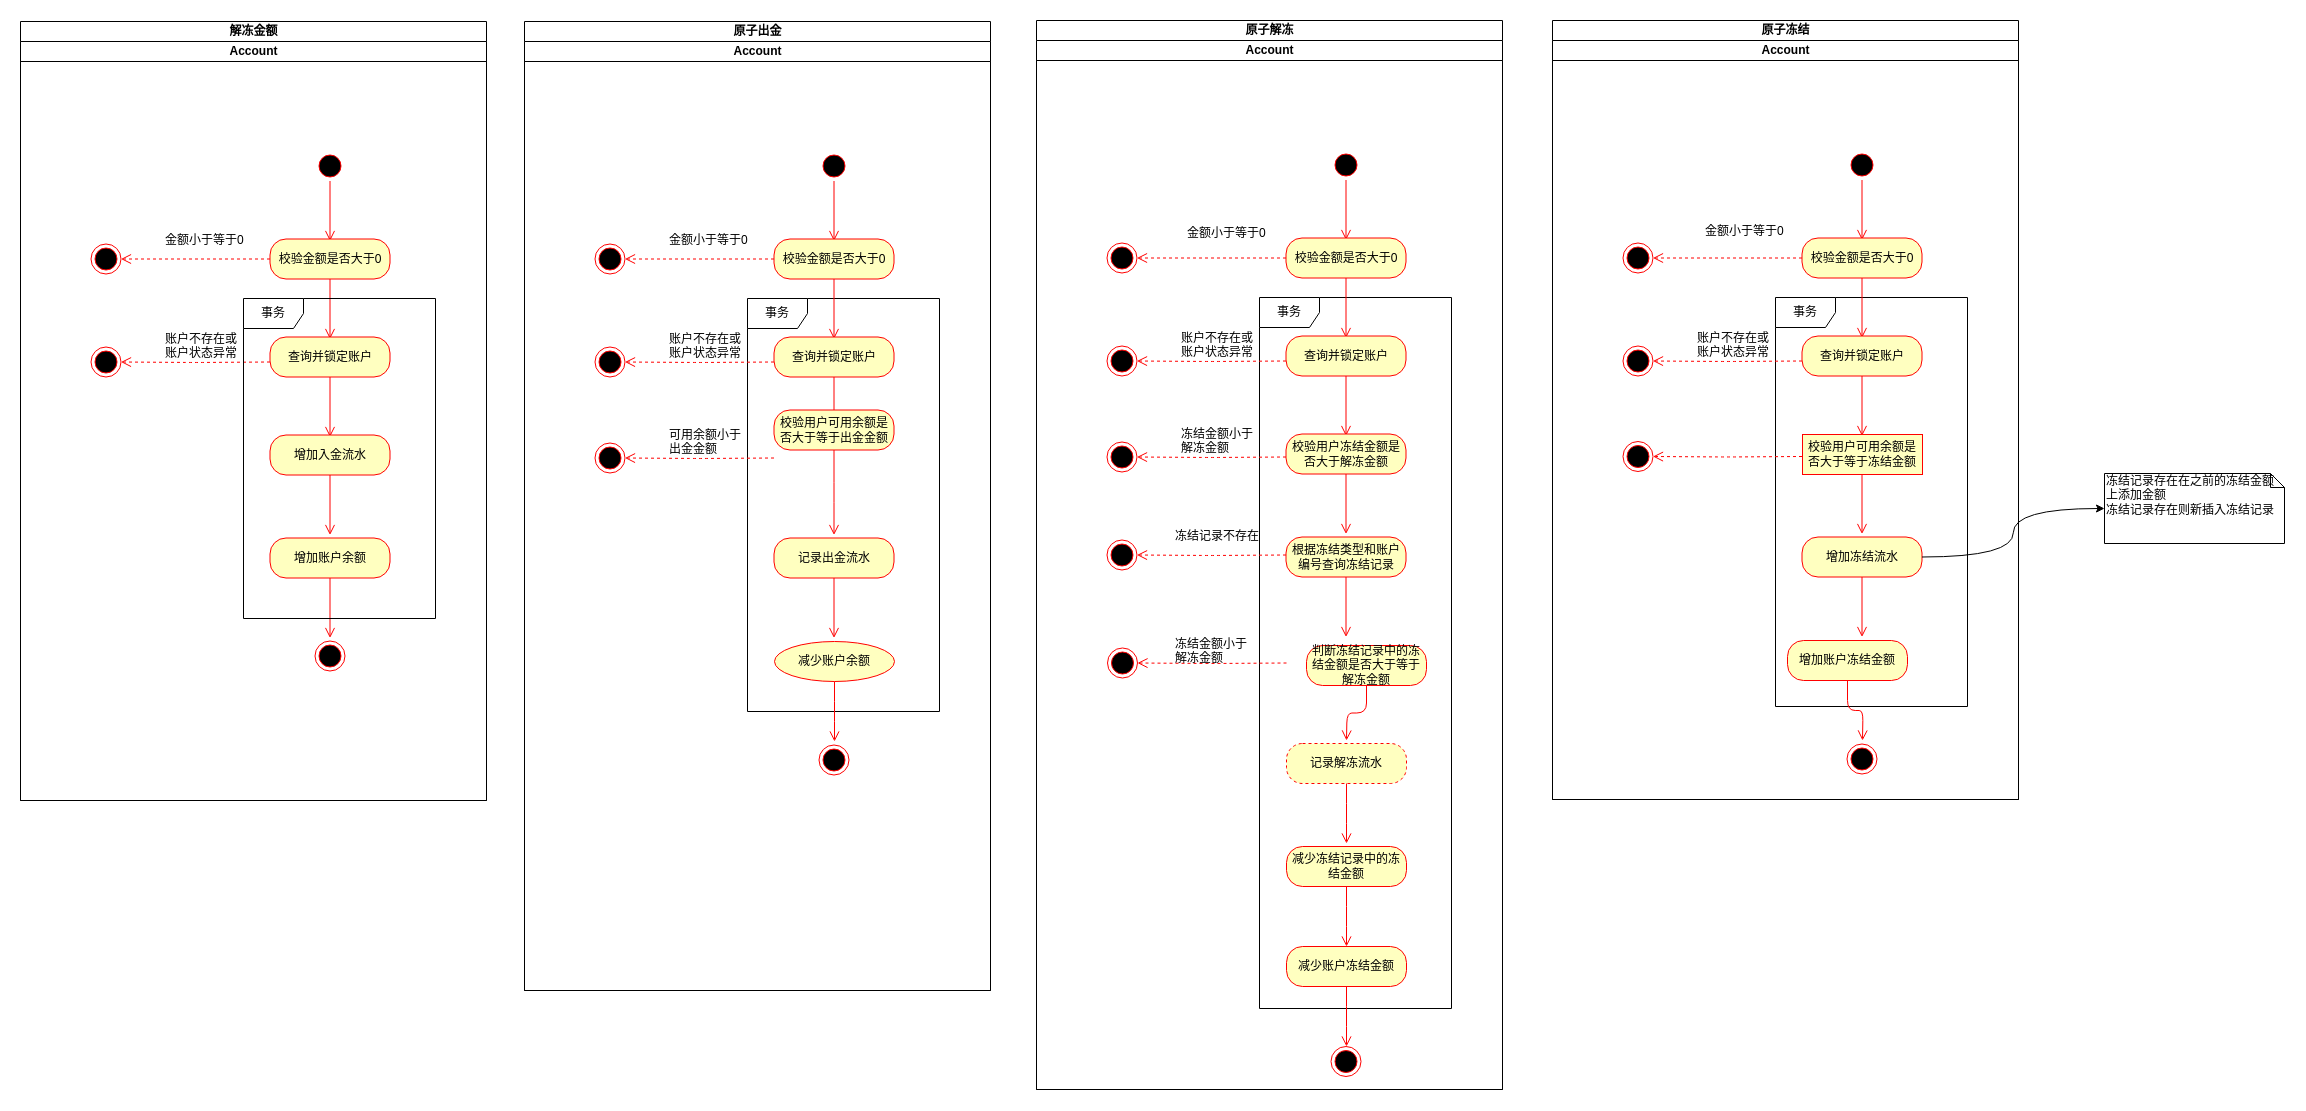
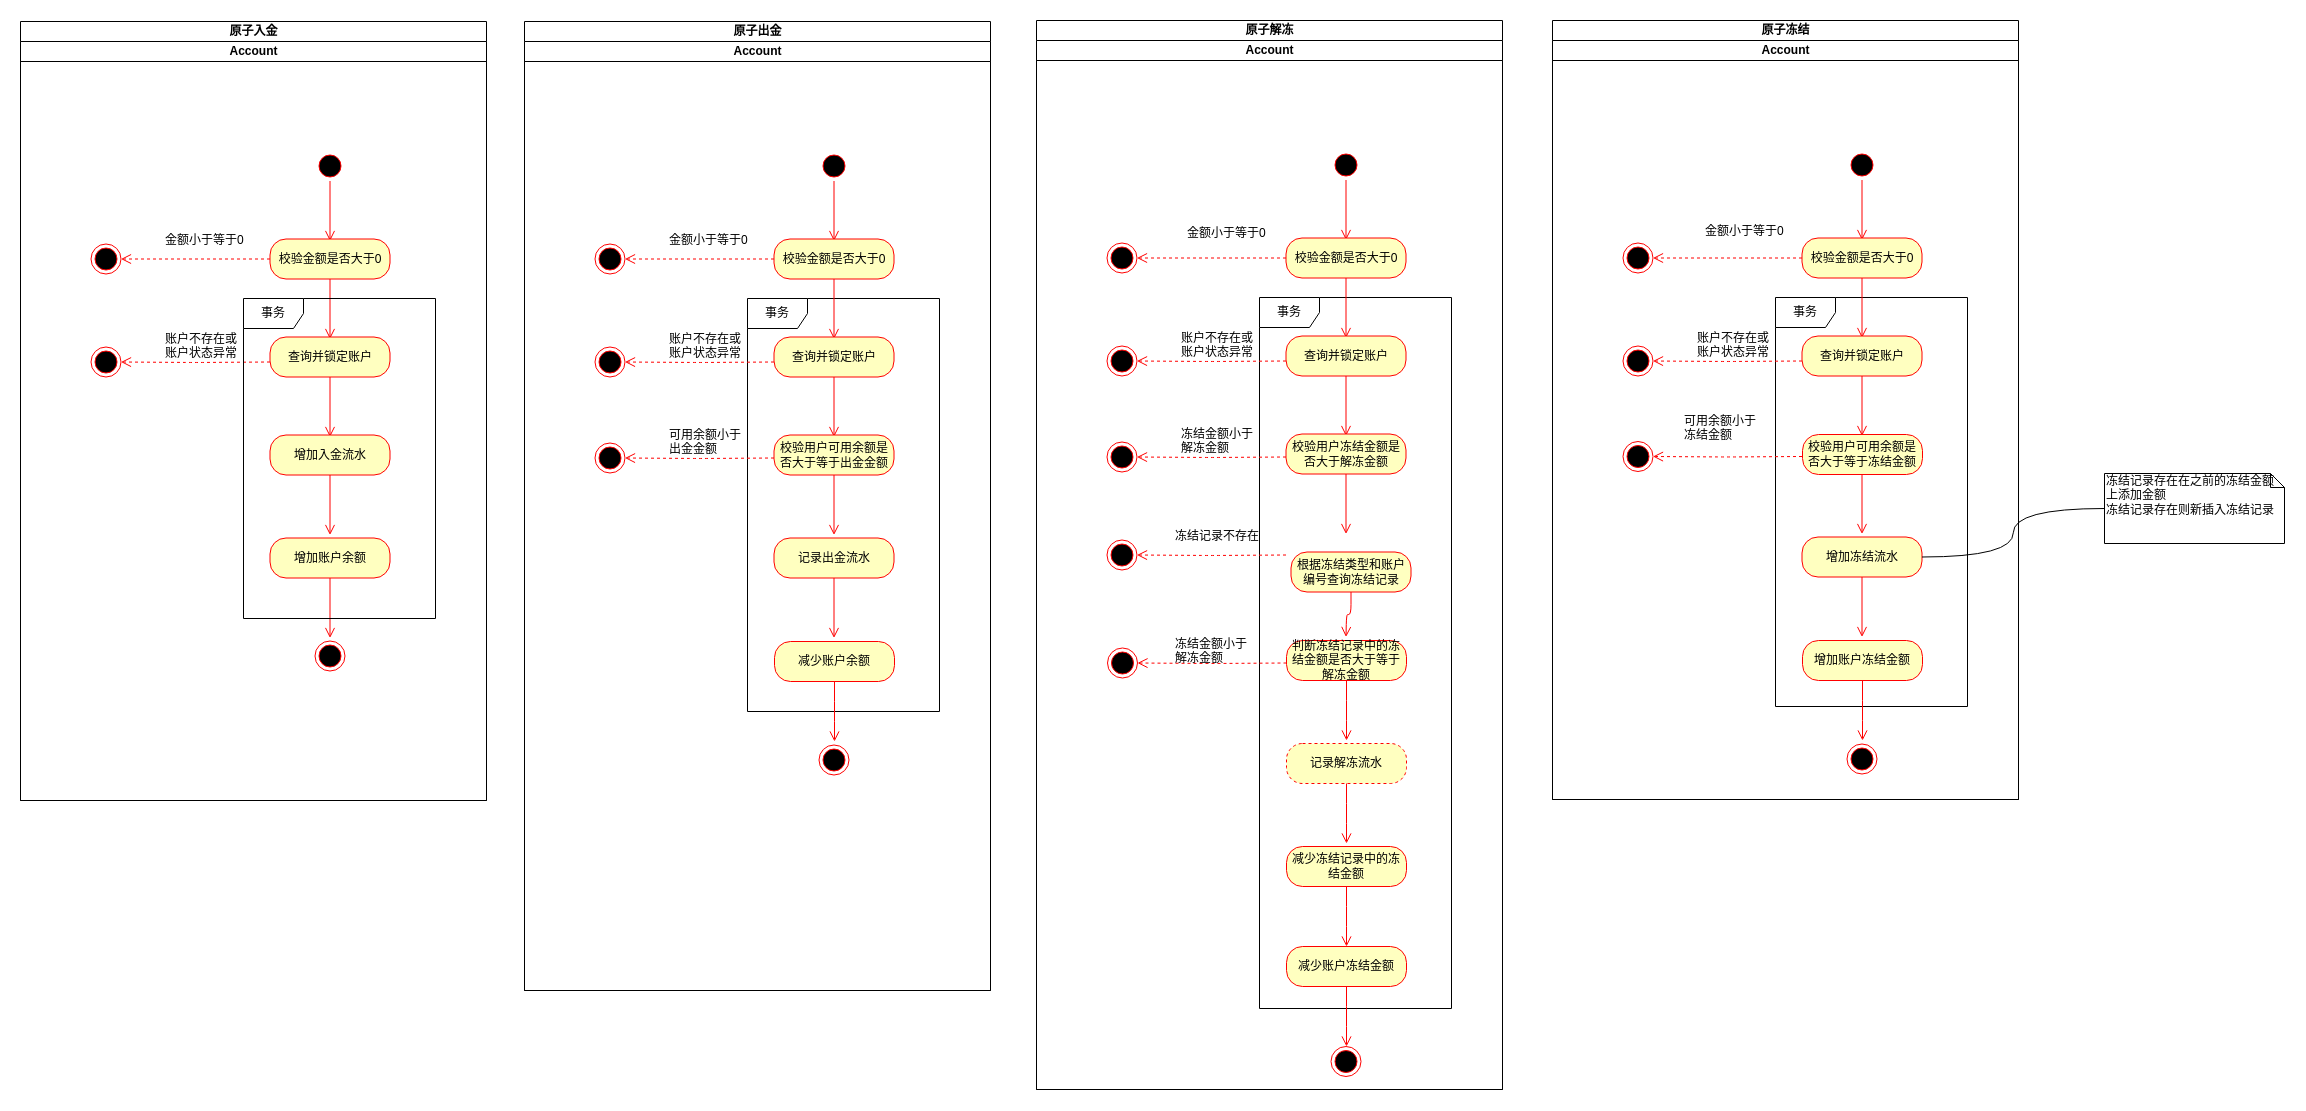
(254, 32) -> (254, 32)
none -> (1724, 425)
(834, 430) -> (834, 455)
(1863, 455) -> (1863, 455)
(2096, 509) -> (2098, 509)
(1346, 557) -> (1351, 572)
(1848, 661) -> (1863, 661)
(835, 662) -> (835, 662)
(1367, 666) -> (1347, 661)
